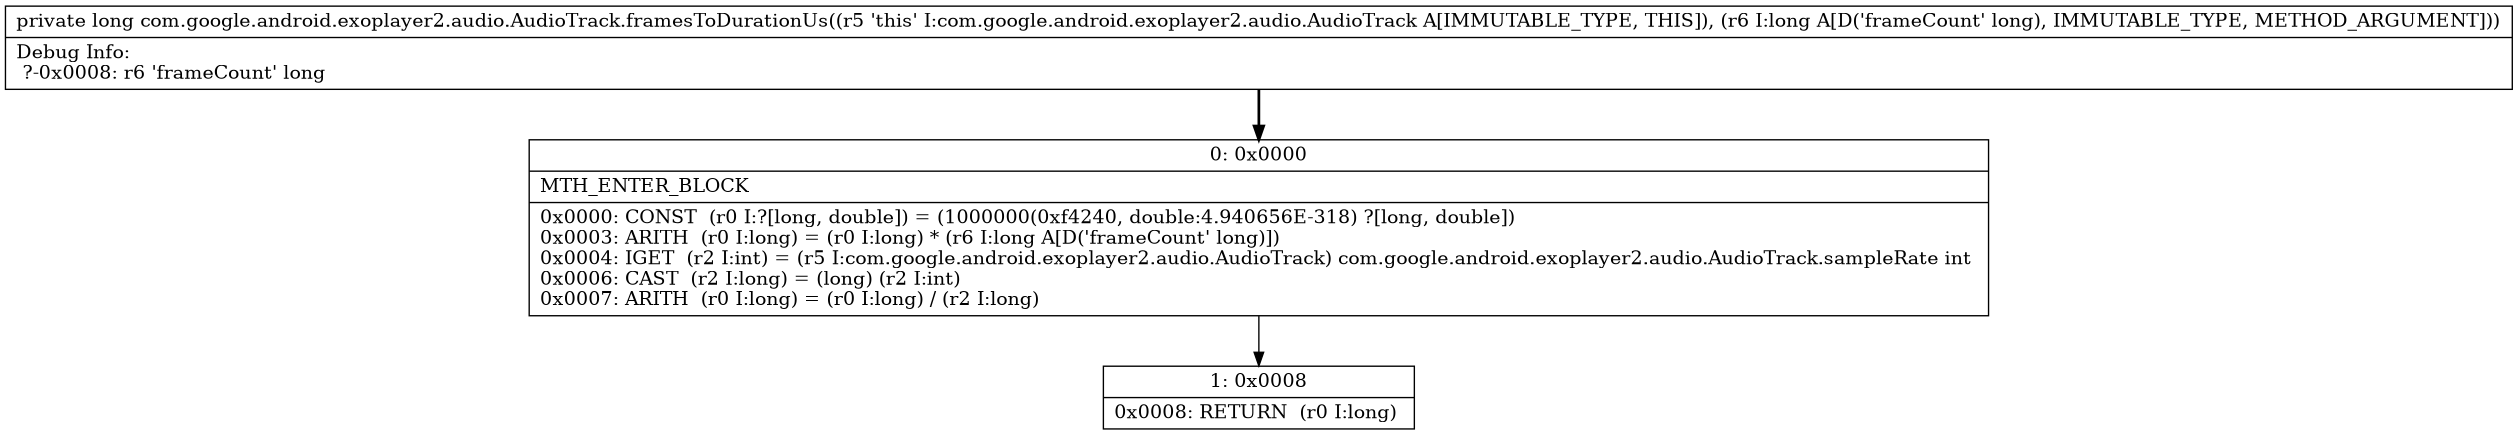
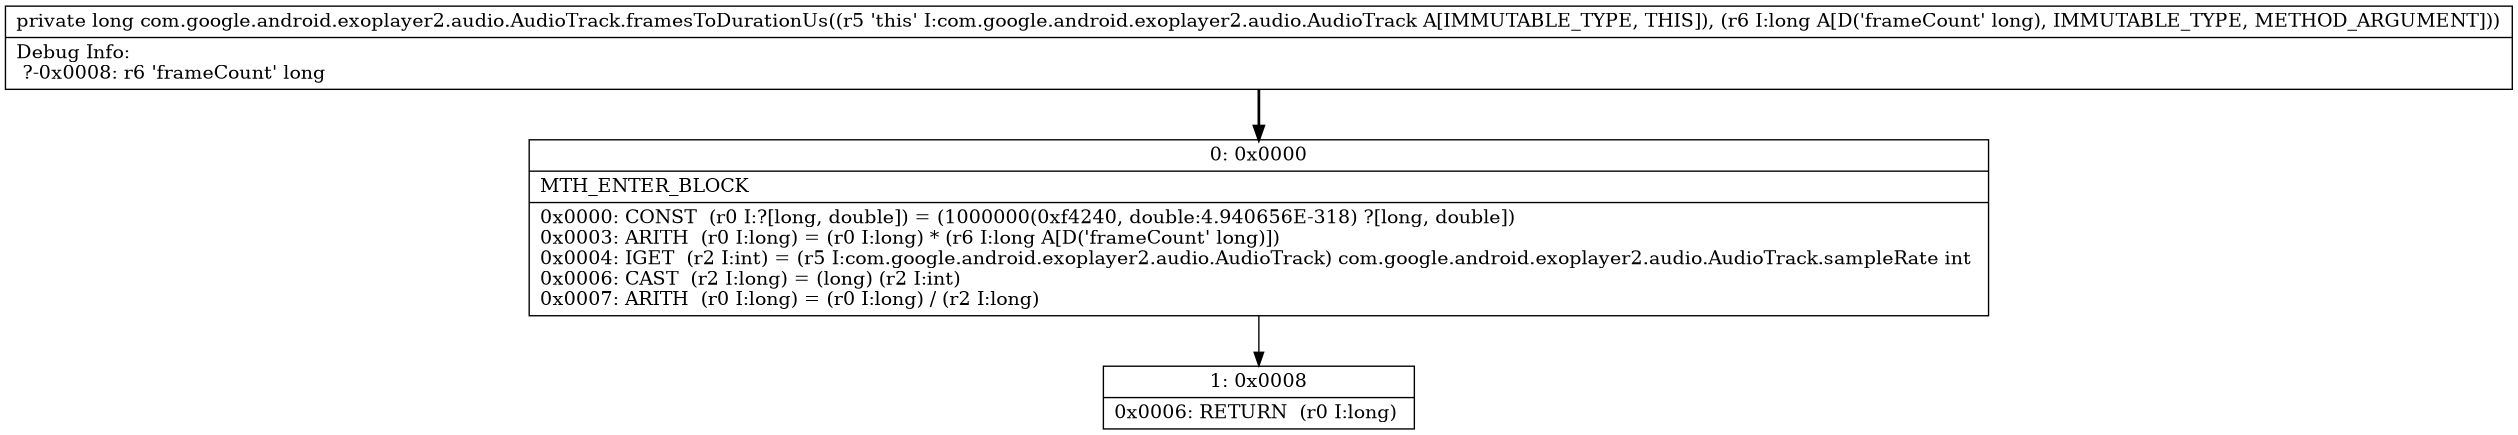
(1259, 413) -> (1259, 413)
